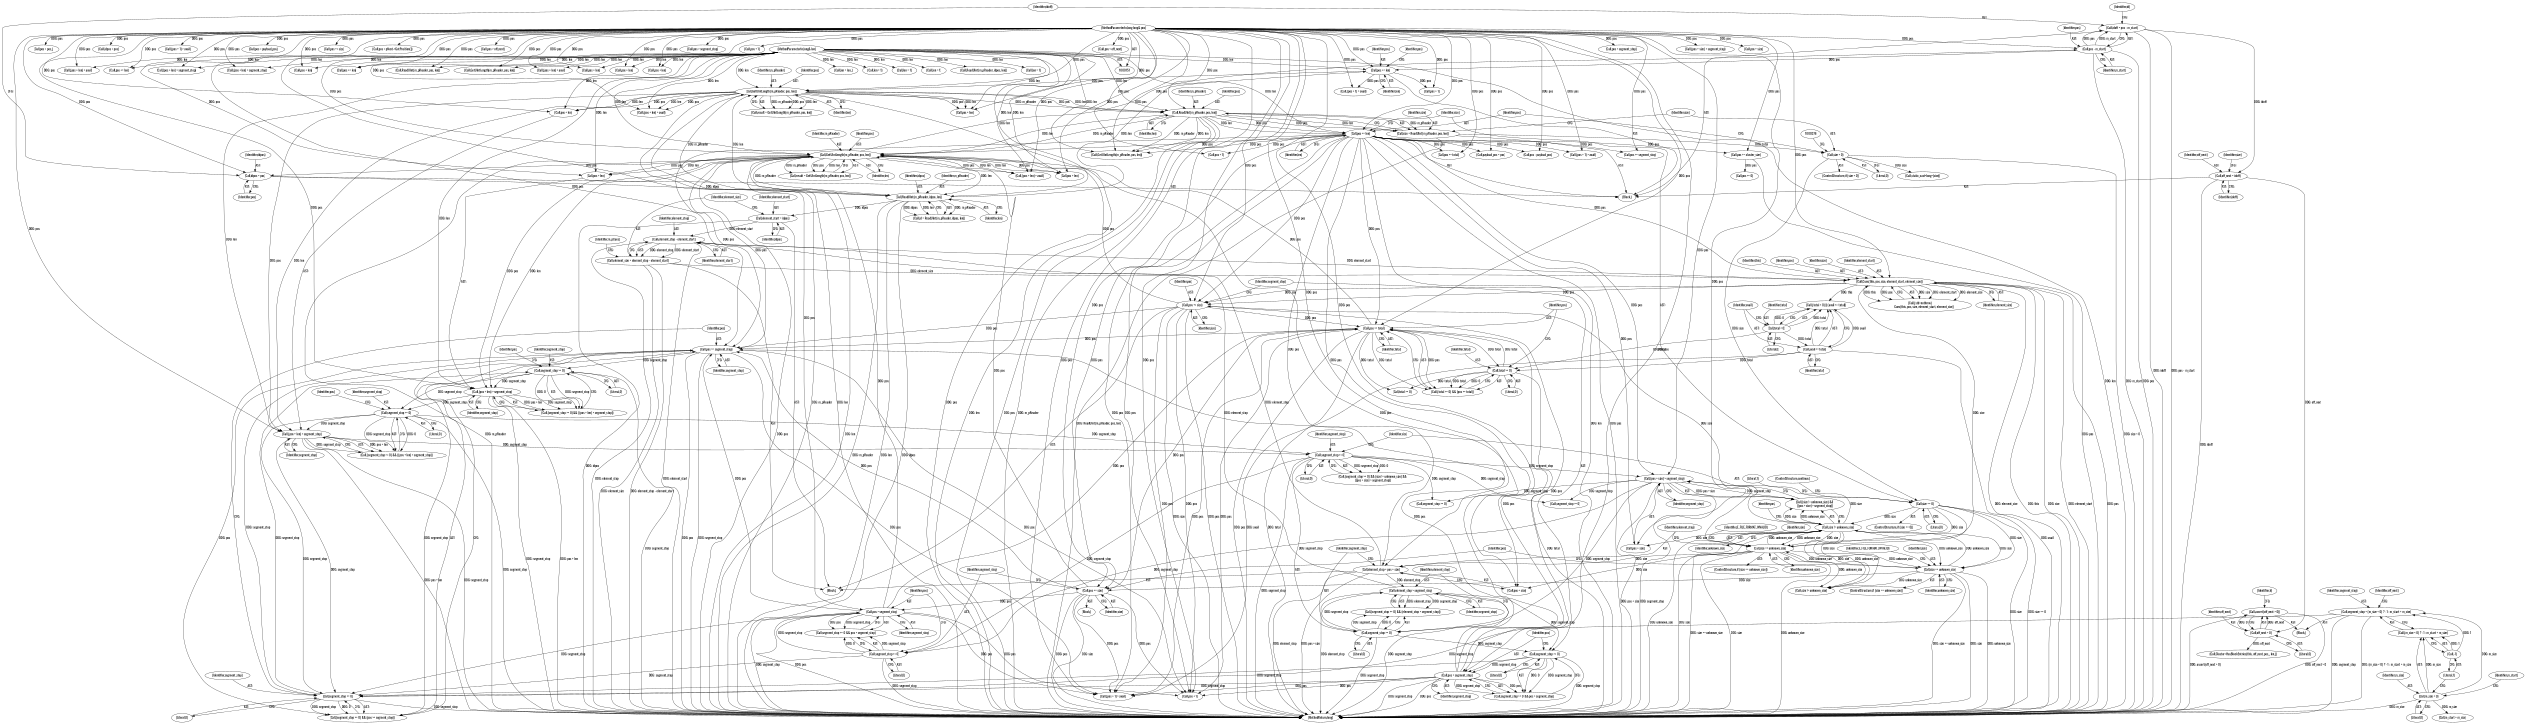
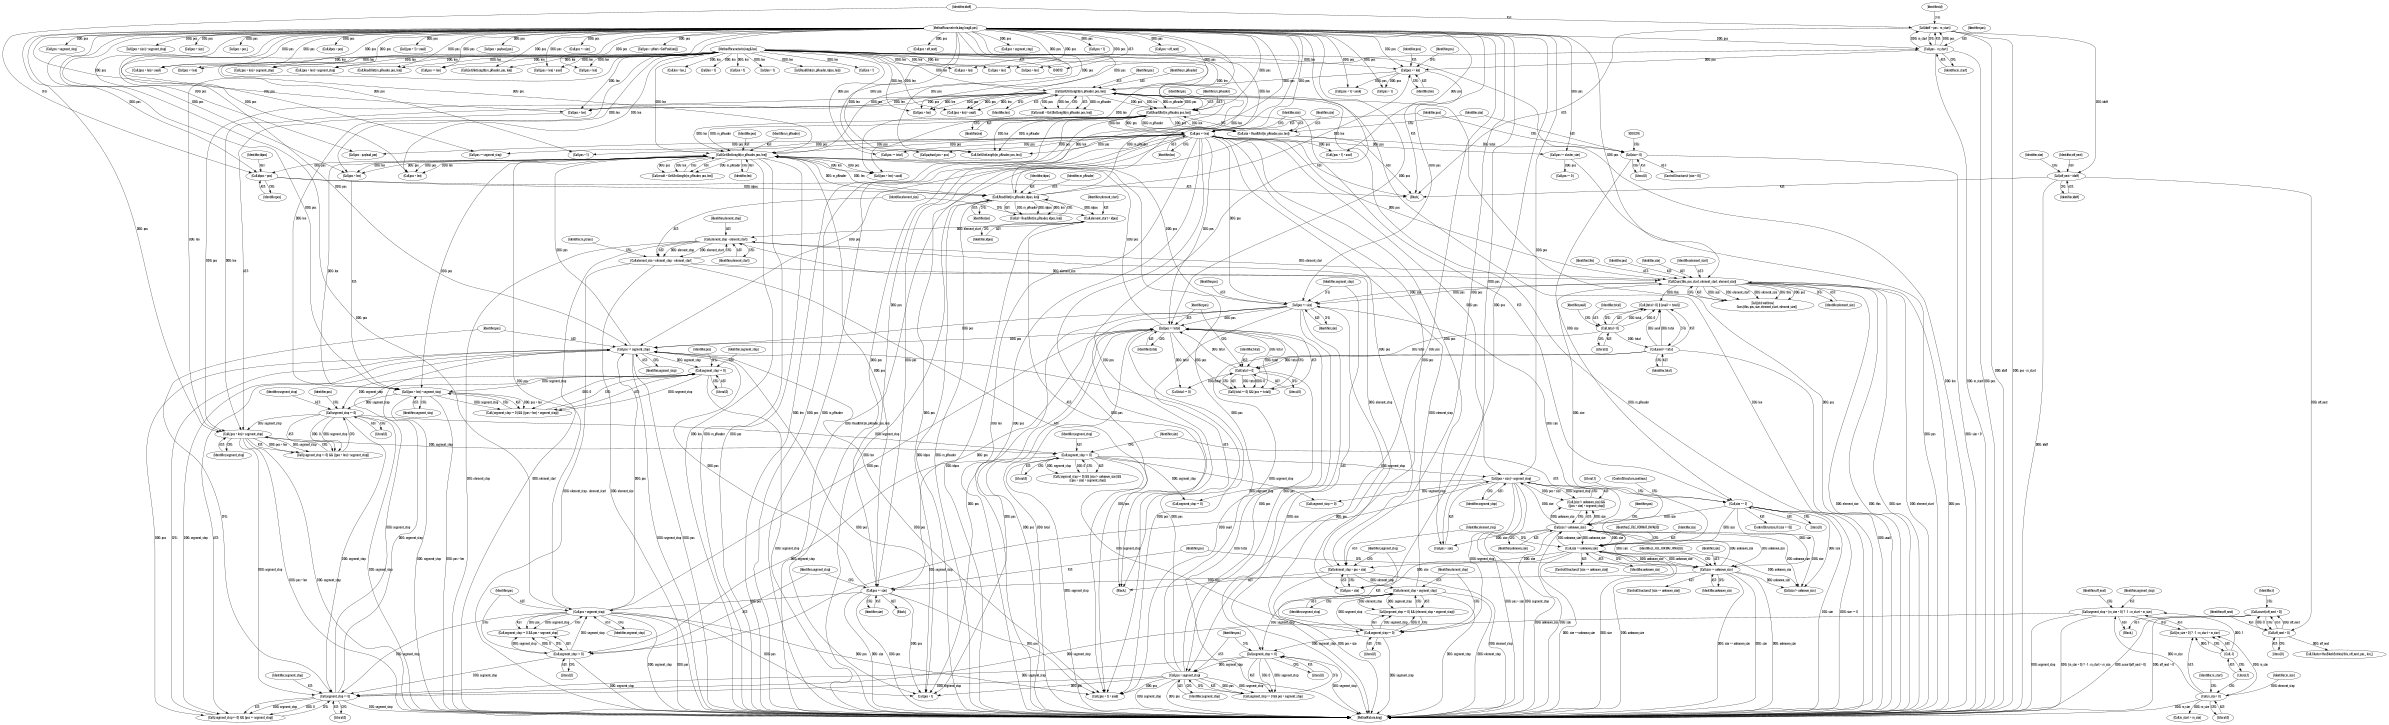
(1923, 176) -> none
(1890, 282) -> (1702, 282)
(1762, 339) -> none
(2411, 686) -> (2283, 686)
